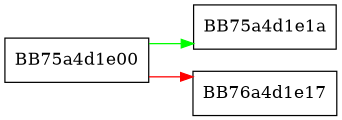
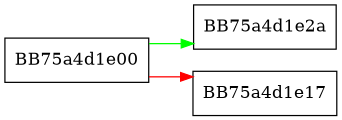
(265, 27) -> (265, 27)
(265, 93) -> (265, 93)
